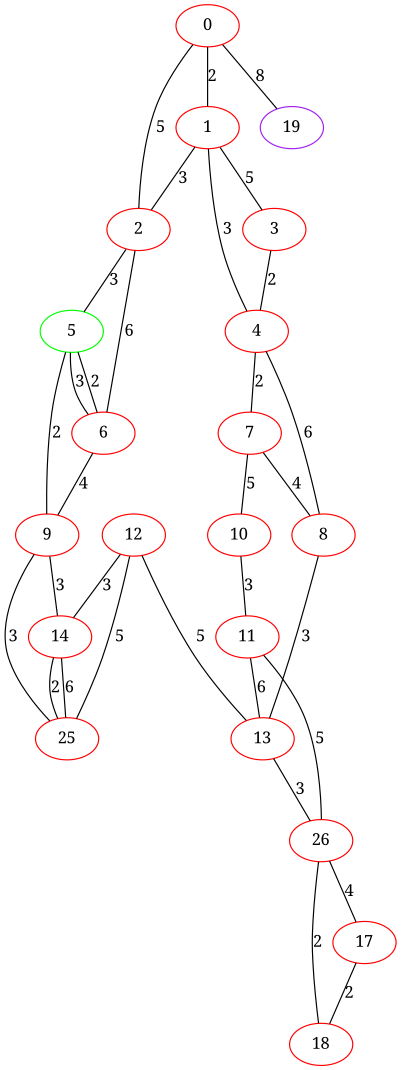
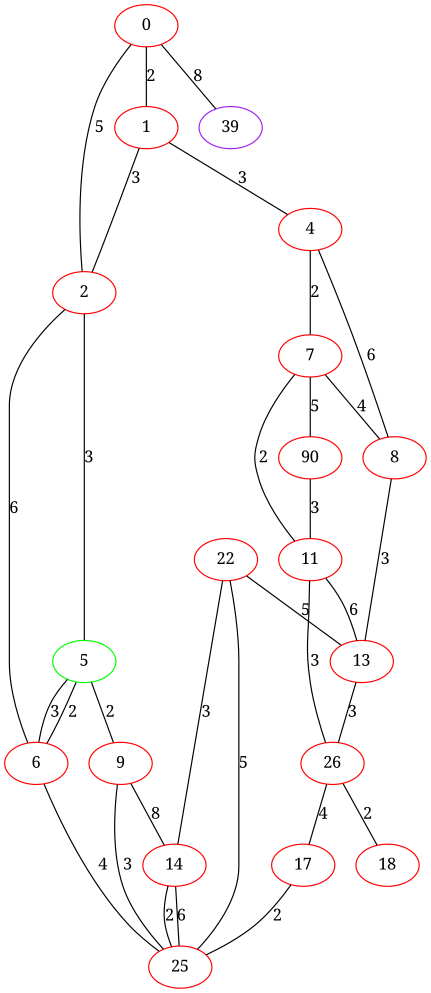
(292, 128) -> (231, 128)
(274, 229) -> none
none -> (255, 458)
(75, 484) -> (91, 875)
(134, 535) -> (226, 560)
(239, 535) -> (310, 458)
(60, 586) -> (156, 814)
(320, 739) -> (315, 662)
(343, 993) -> (254, 926)
